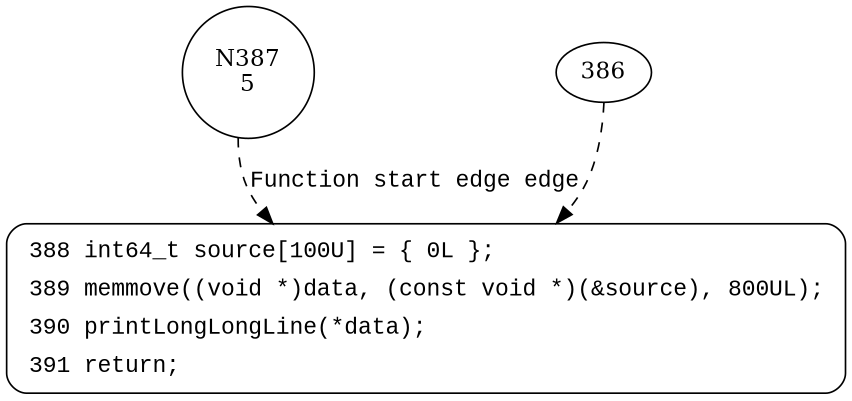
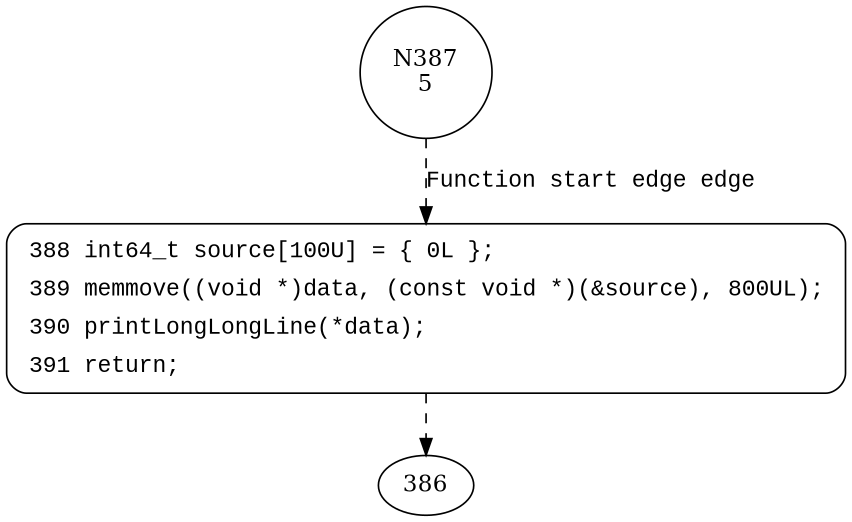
(595, 160) -> (426, 416)
